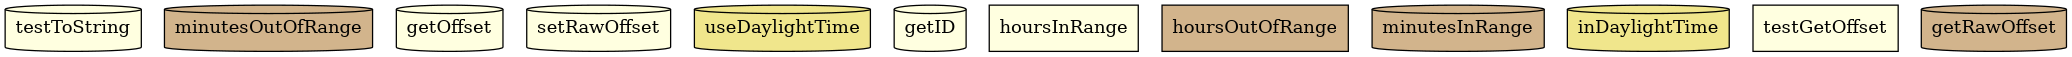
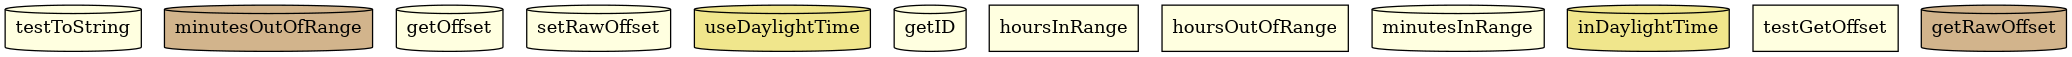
(1255, 28) -> (1255, 28)
(1458, 28) -> (1458, 28)
